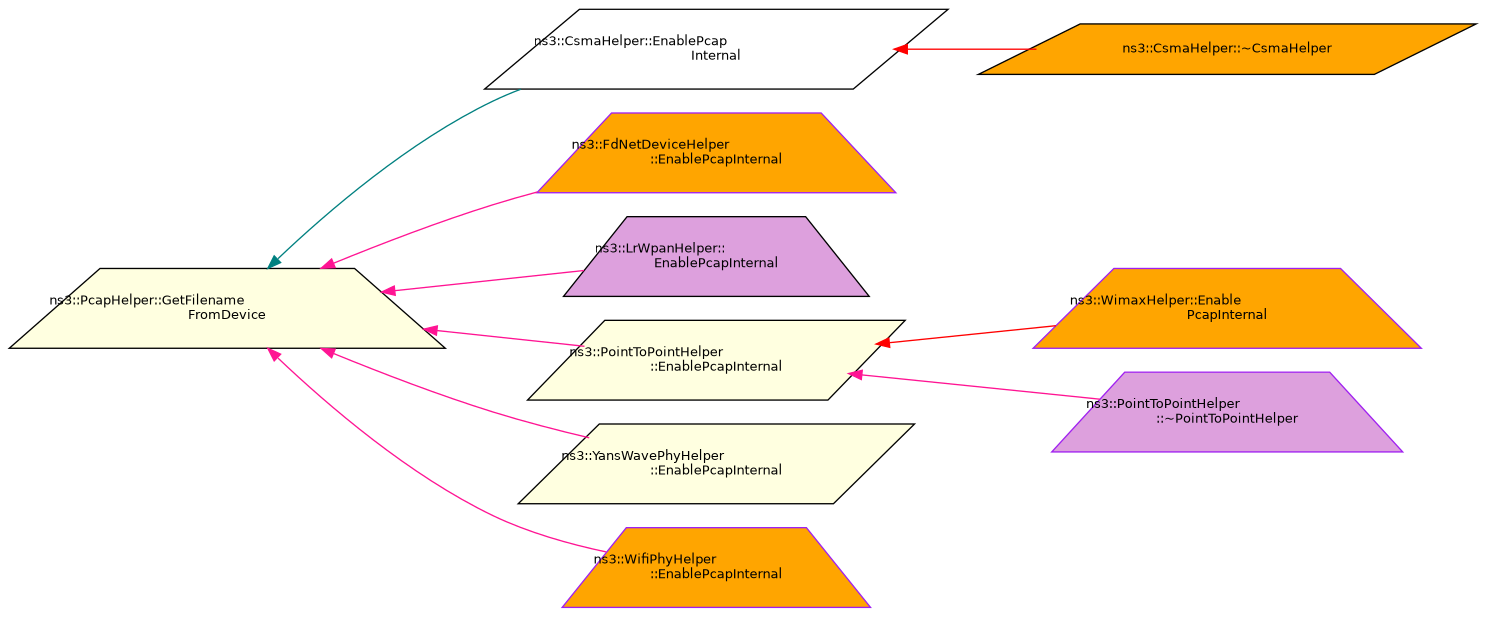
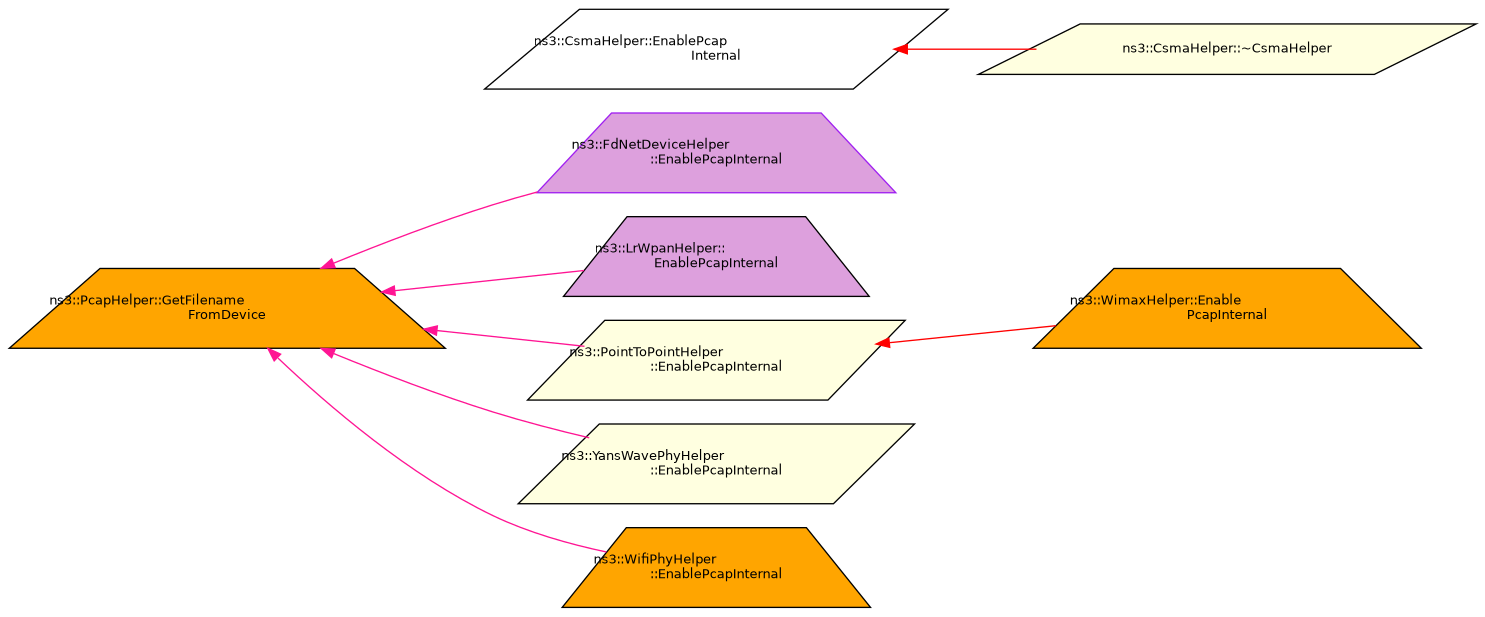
(1227, 49) -> (1227, 49)
(716, 153) -> (716, 153)
(392, 163) -> none
(227, 308) -> (227, 308)
(1227, 308) -> (1227, 308)
(1227, 412) -> none
(716, 568) -> (716, 568)
